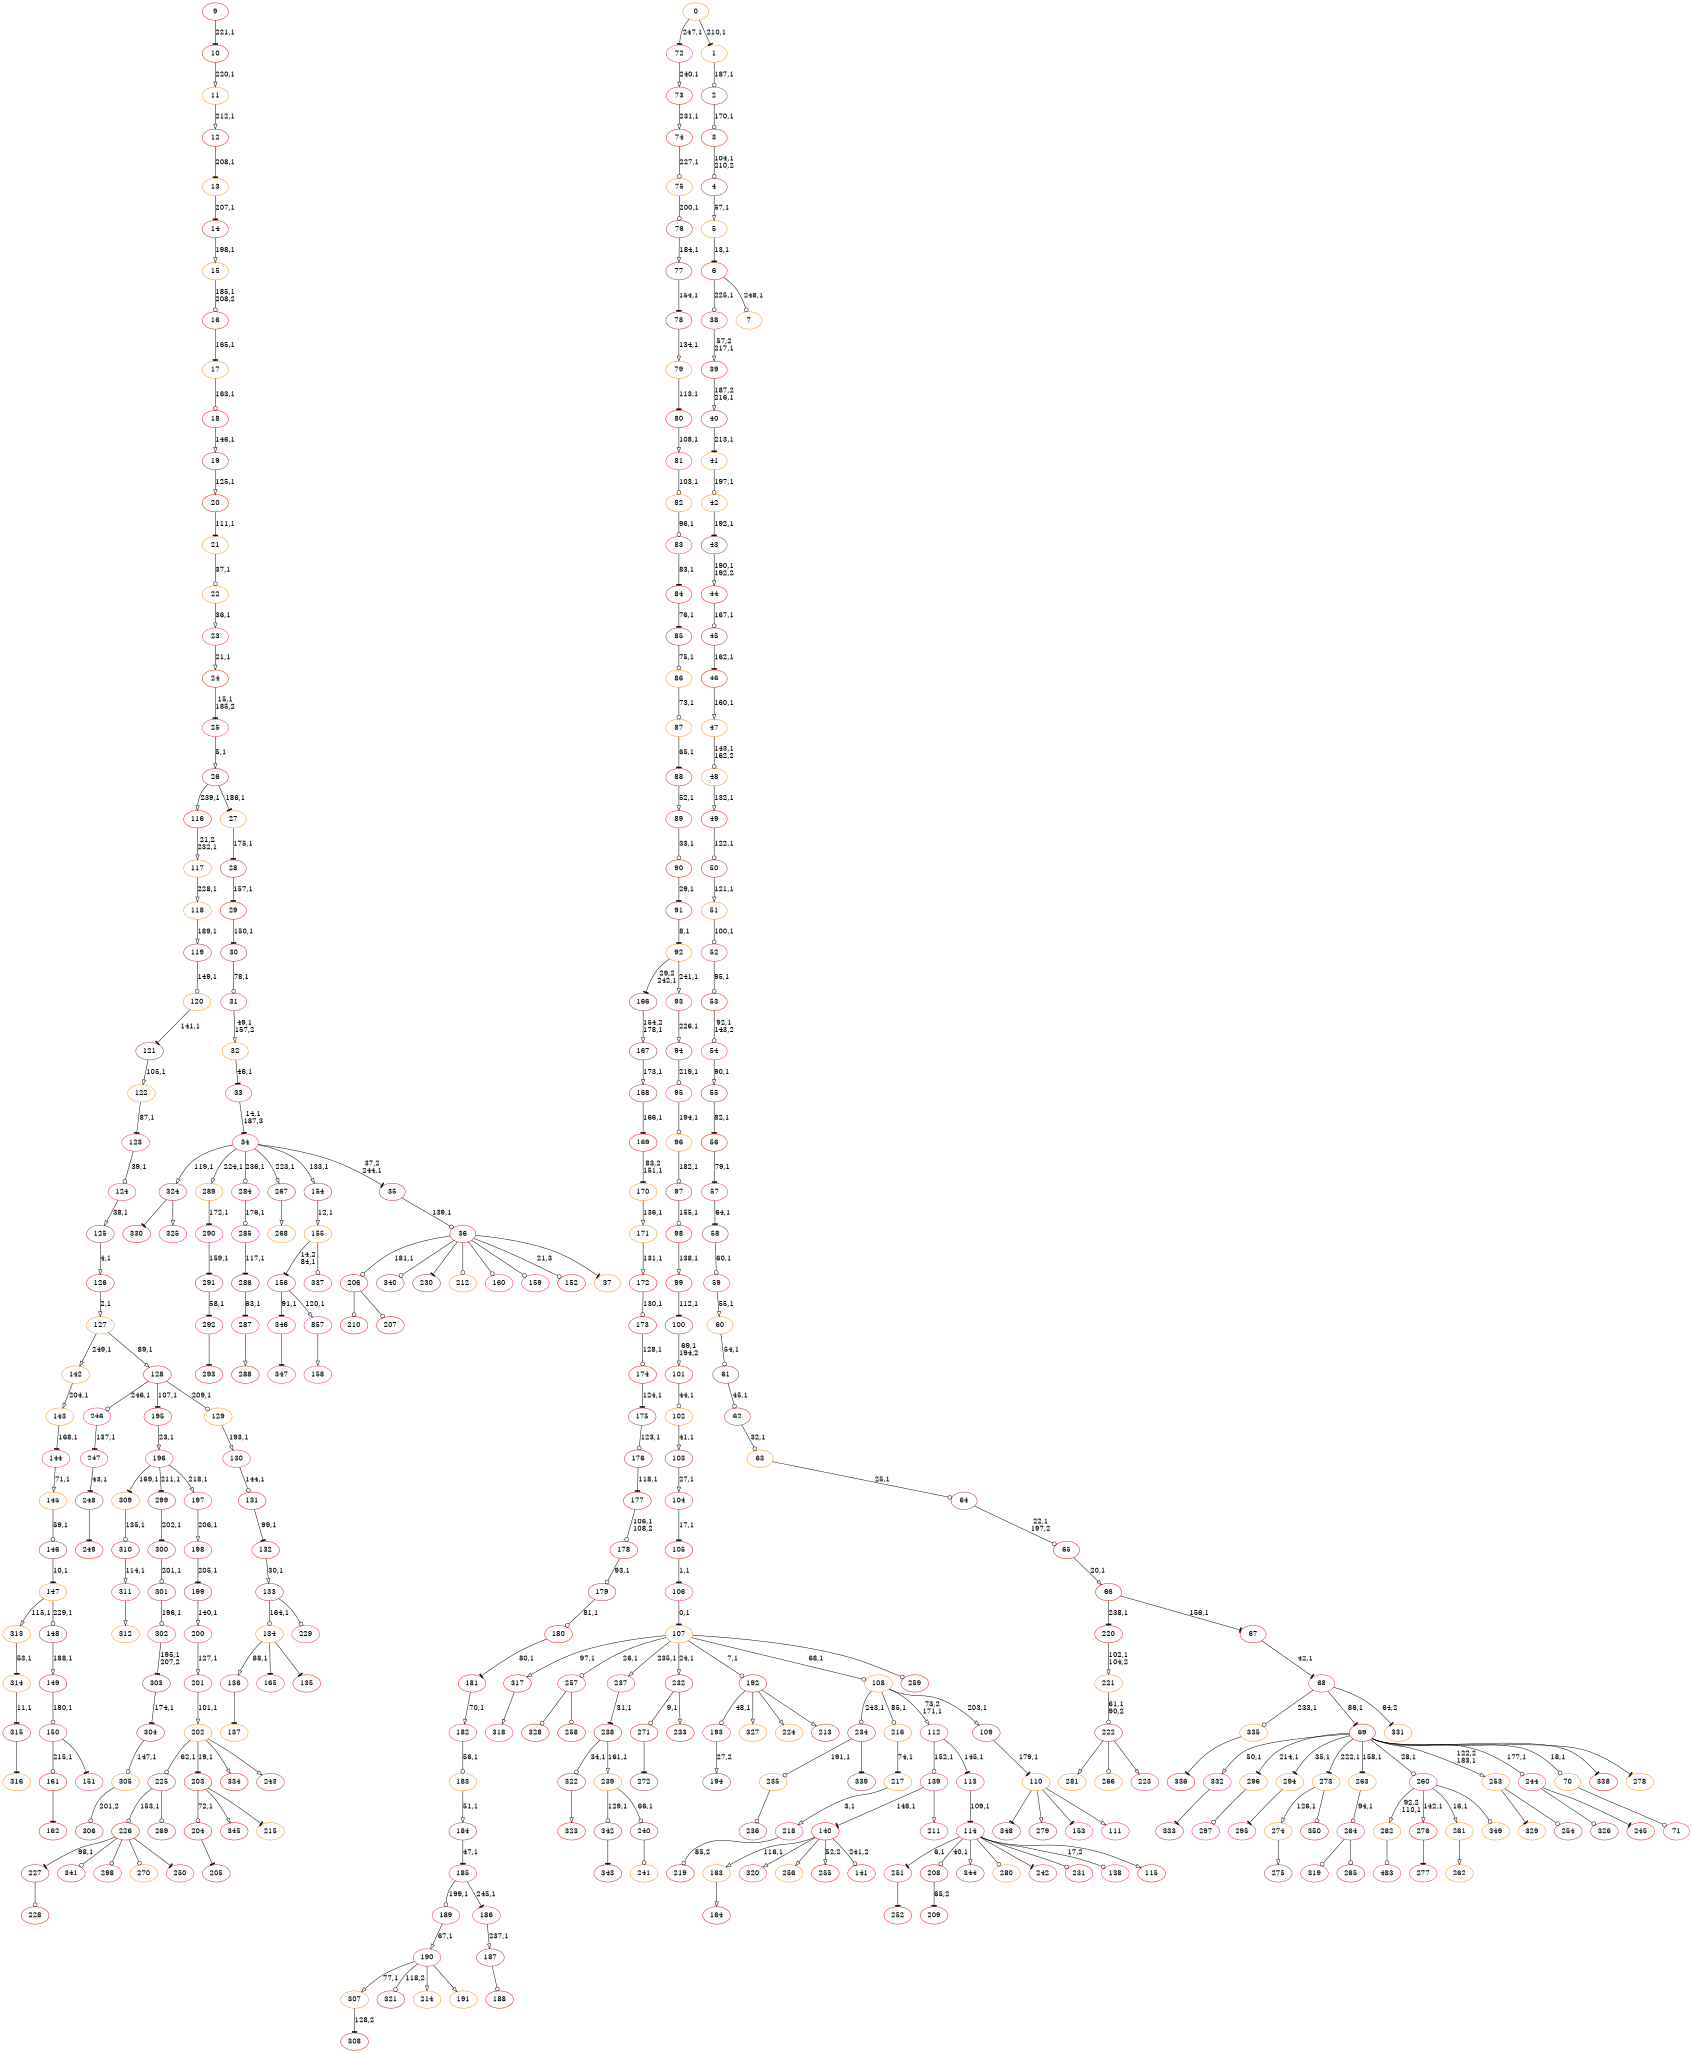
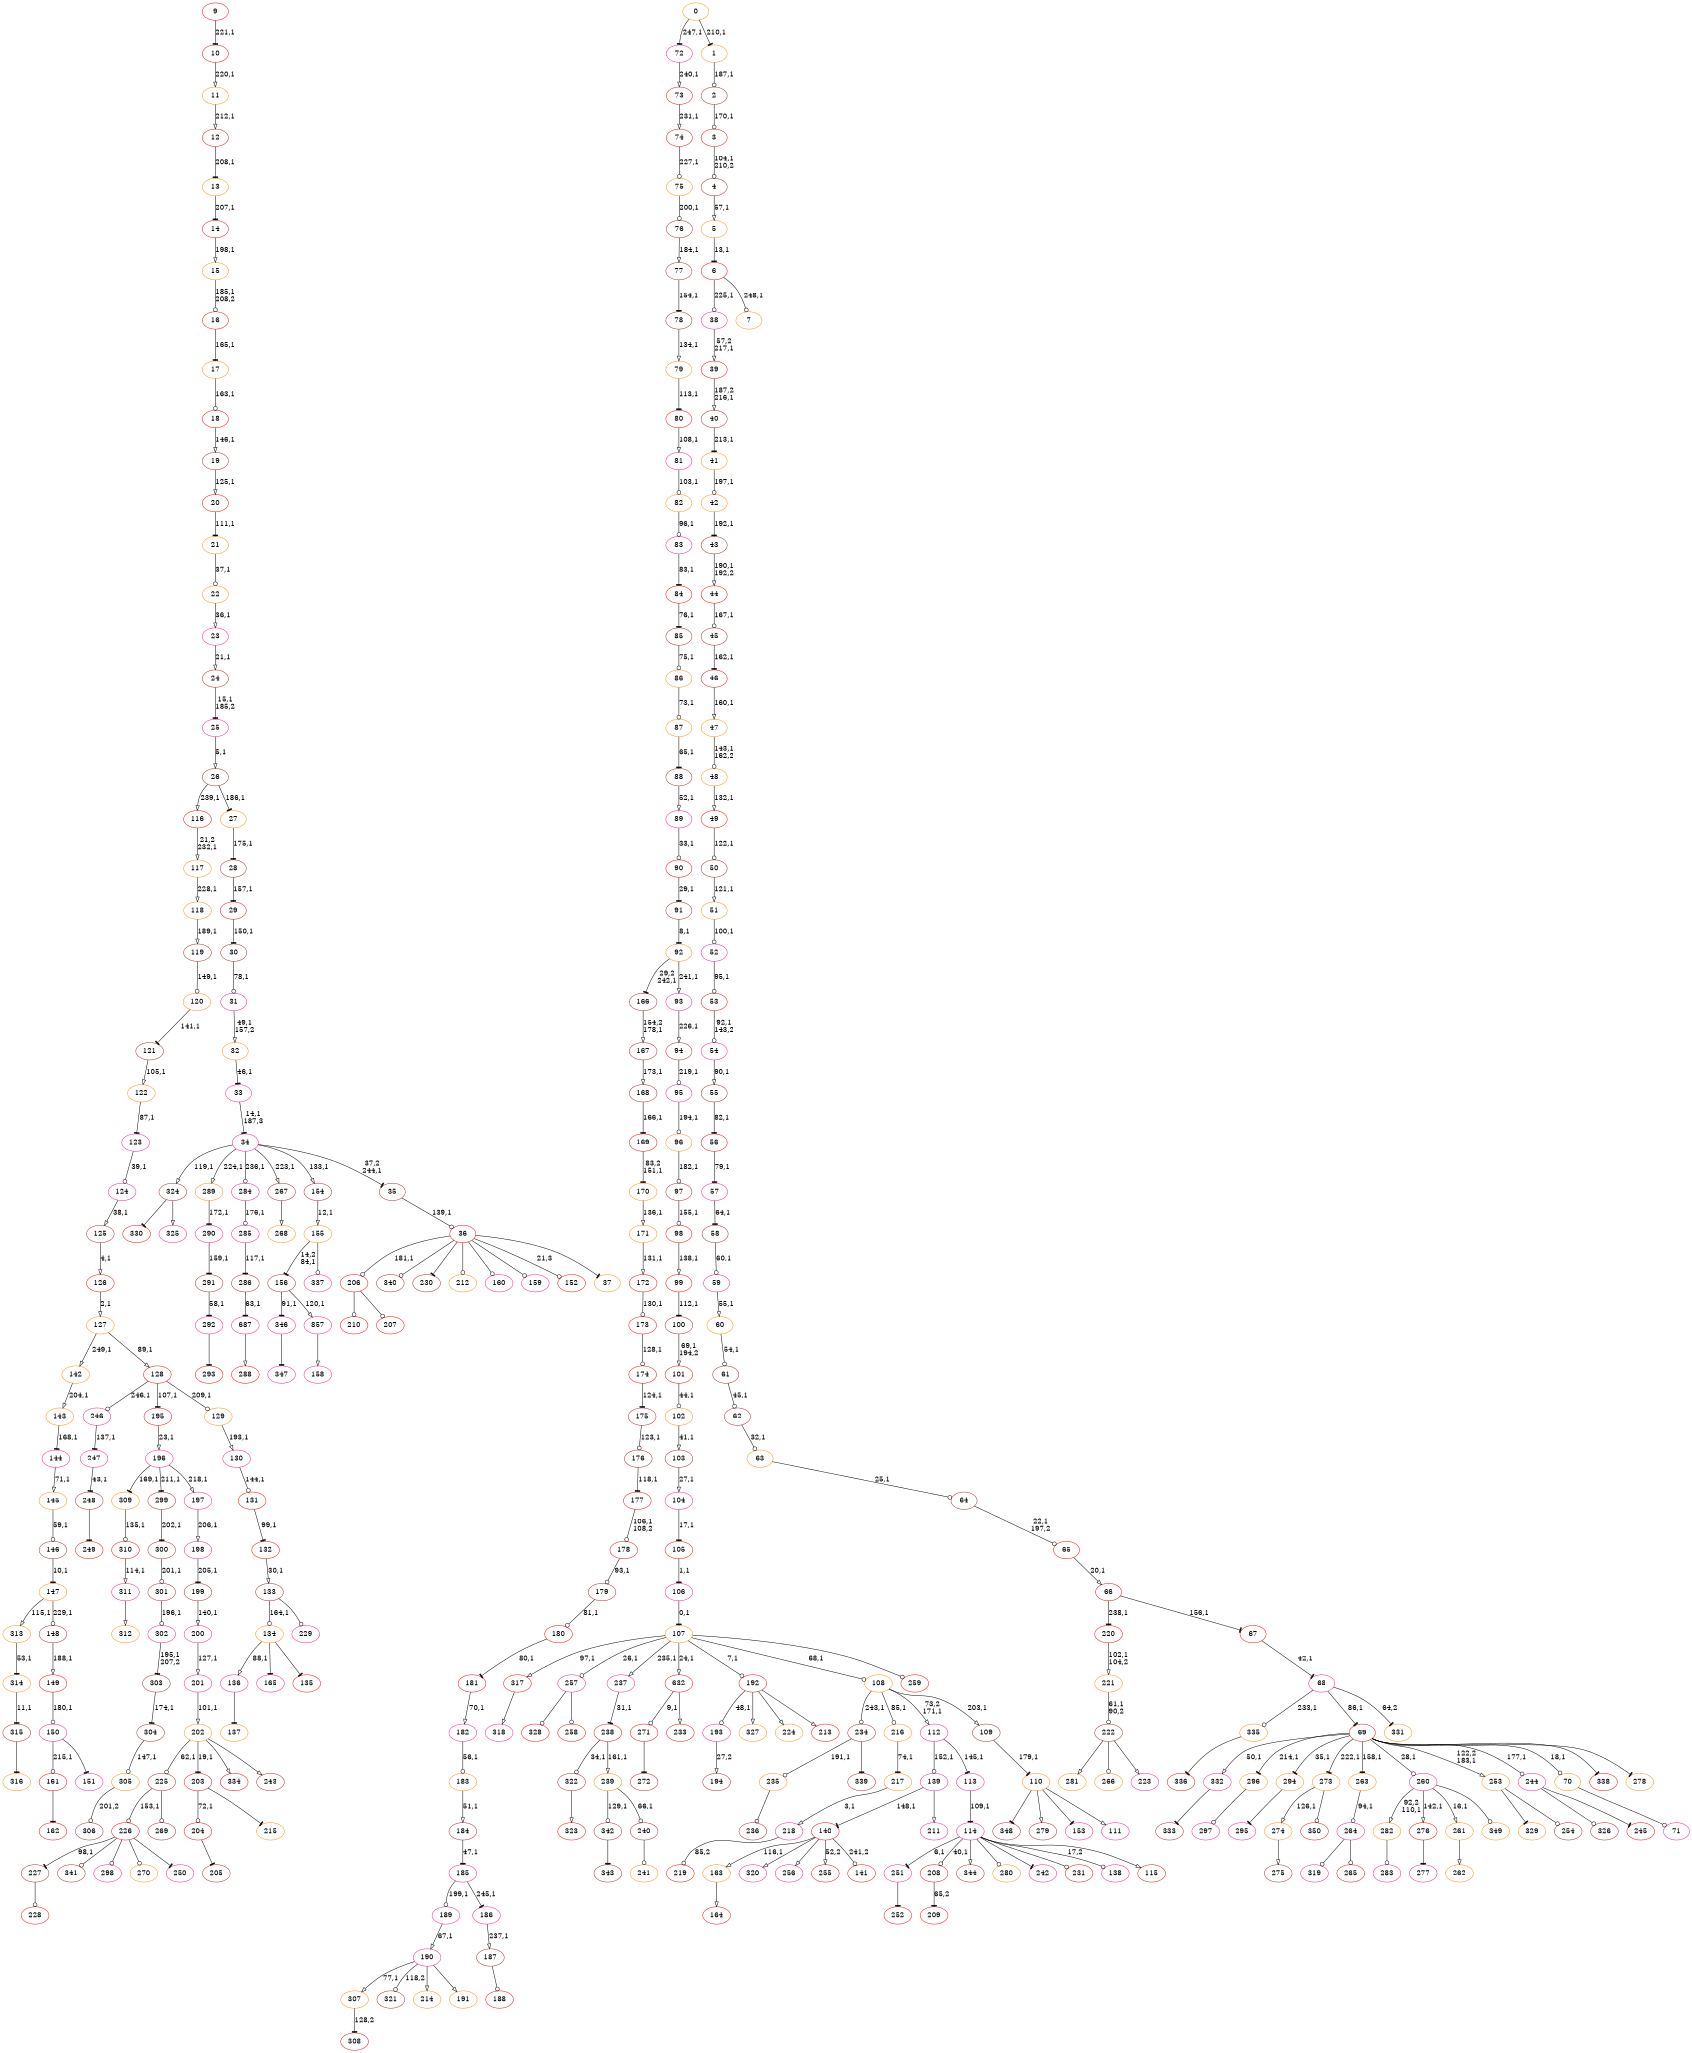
(245, 1325) -> (245, 1325)
(679, 1683) -> (679, 1683)
(234, 1831) -> none
(789, 1873) -> (789, 1873)
(1387, 1873) -> (1387, 1873)
